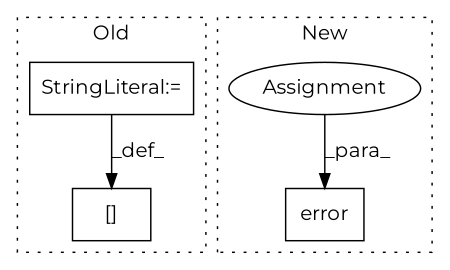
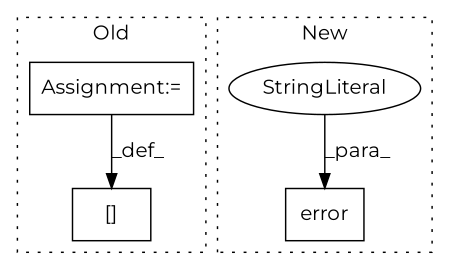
(112, 88) -> (112, 88)
(325, 88) -> (325, 88)
